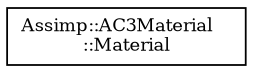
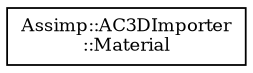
(126, 37) -> (126, 37)
